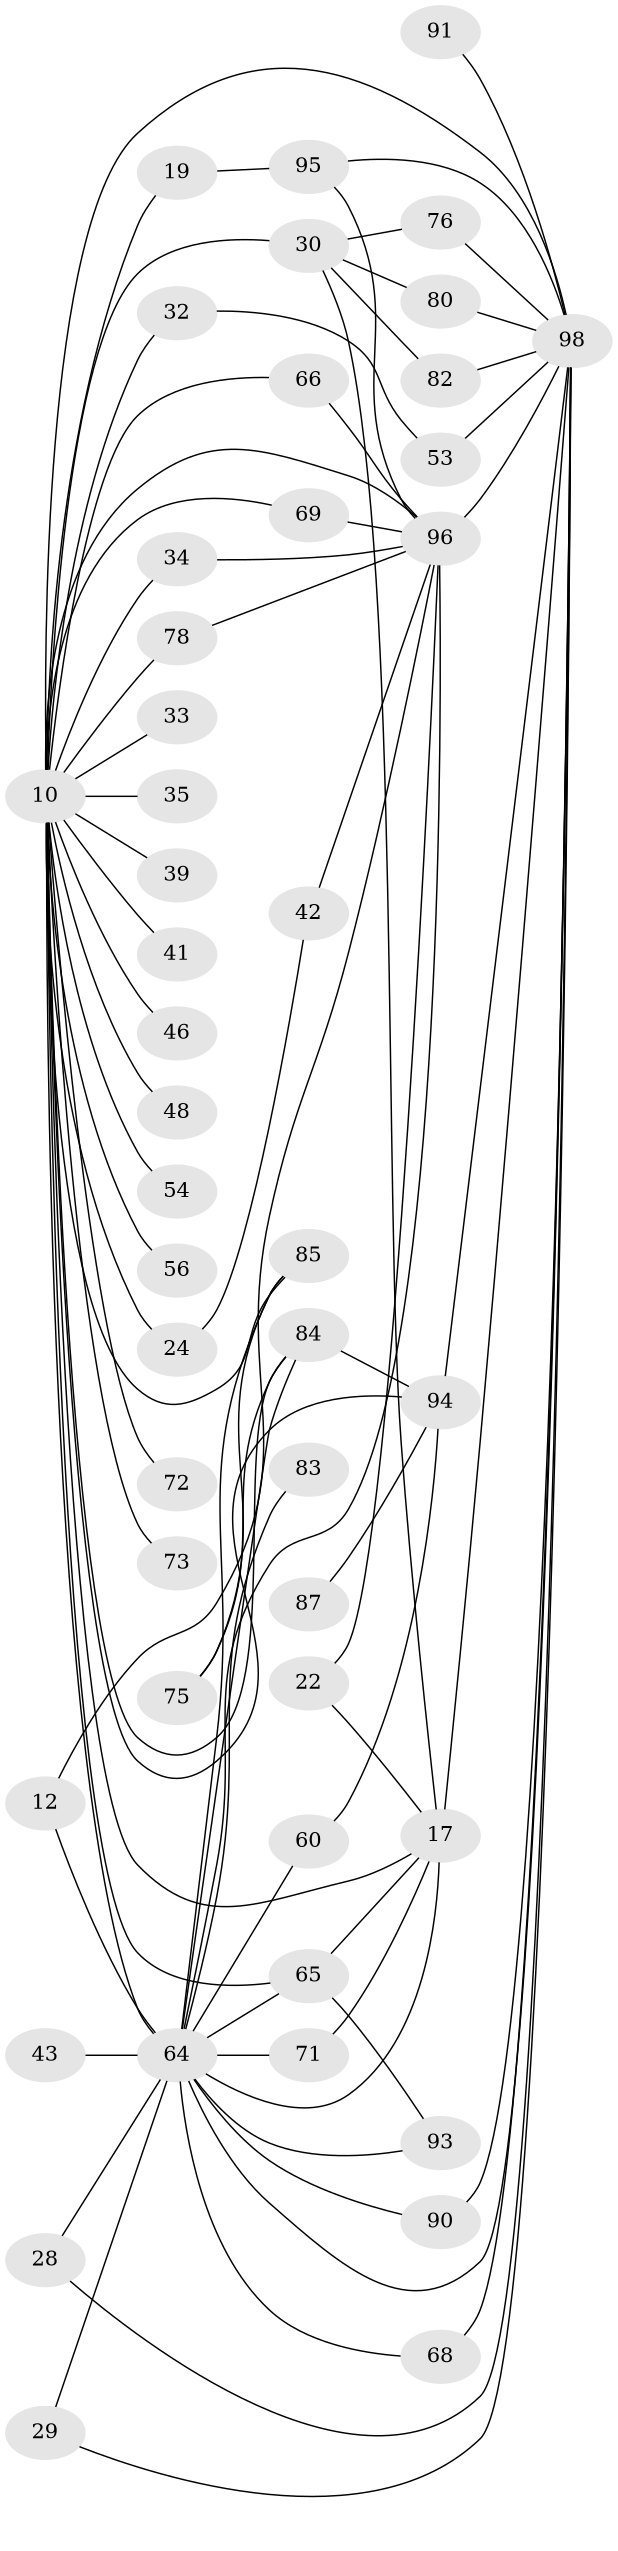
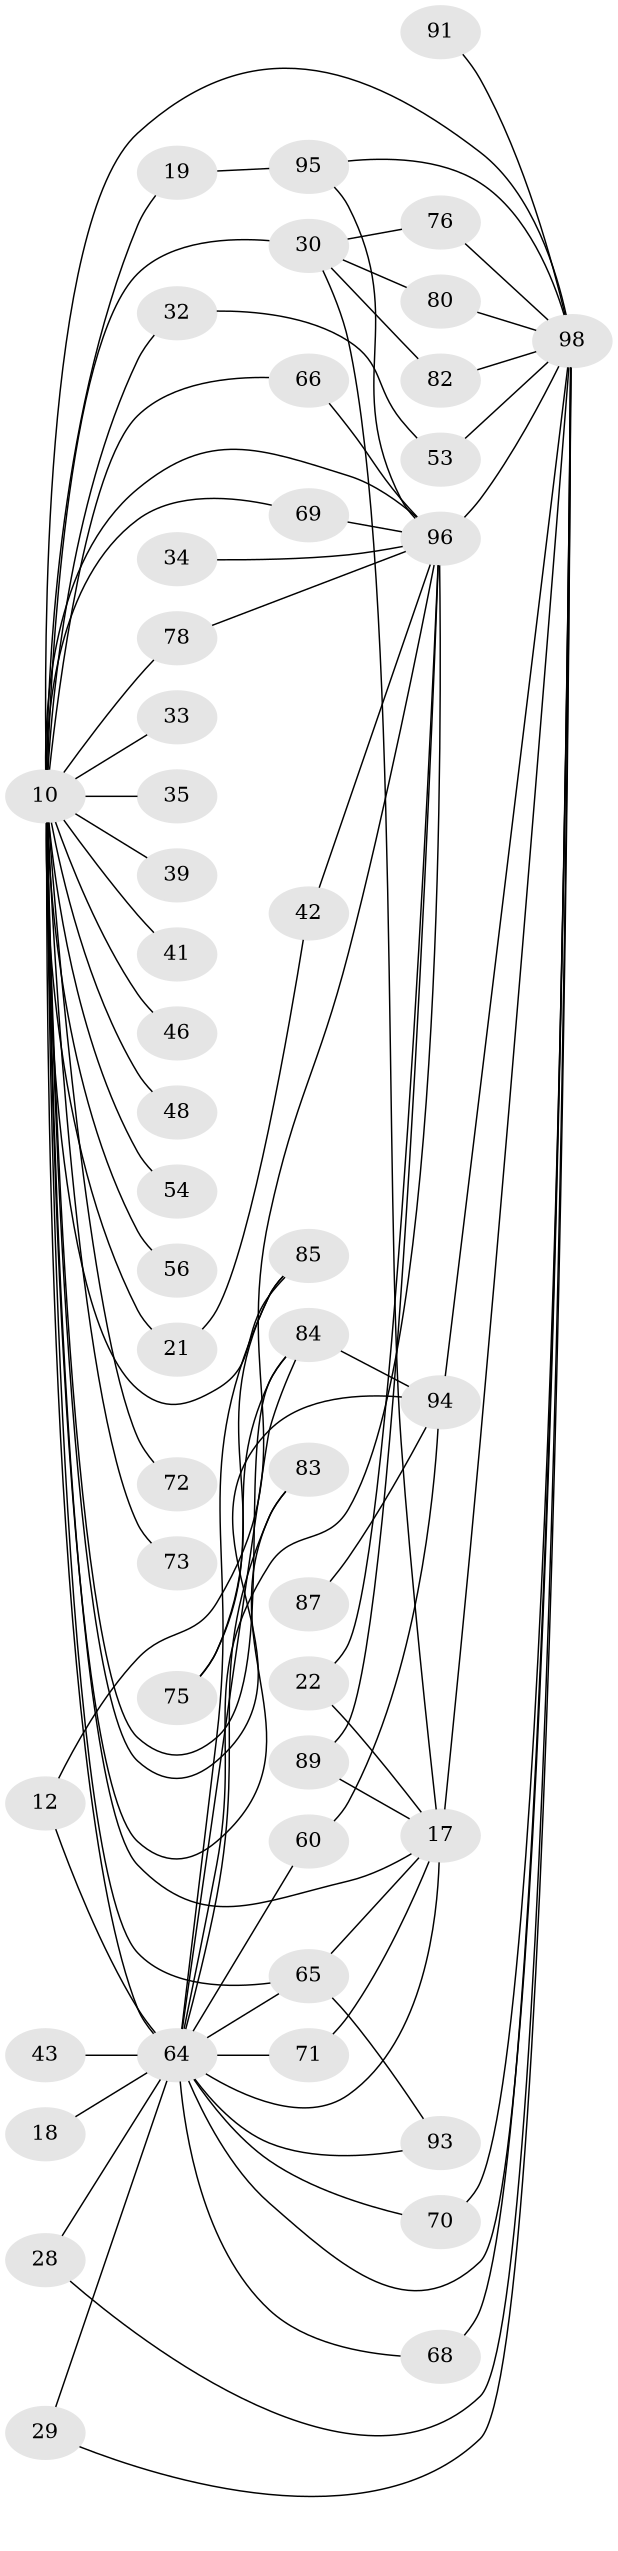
(97, 671) -> (150, 1851)
(177, 1350) -> (177, 1350)
none -> (309, 1763)
none -> (45, 2134)
(441, 2222) -> (441, 2222)
